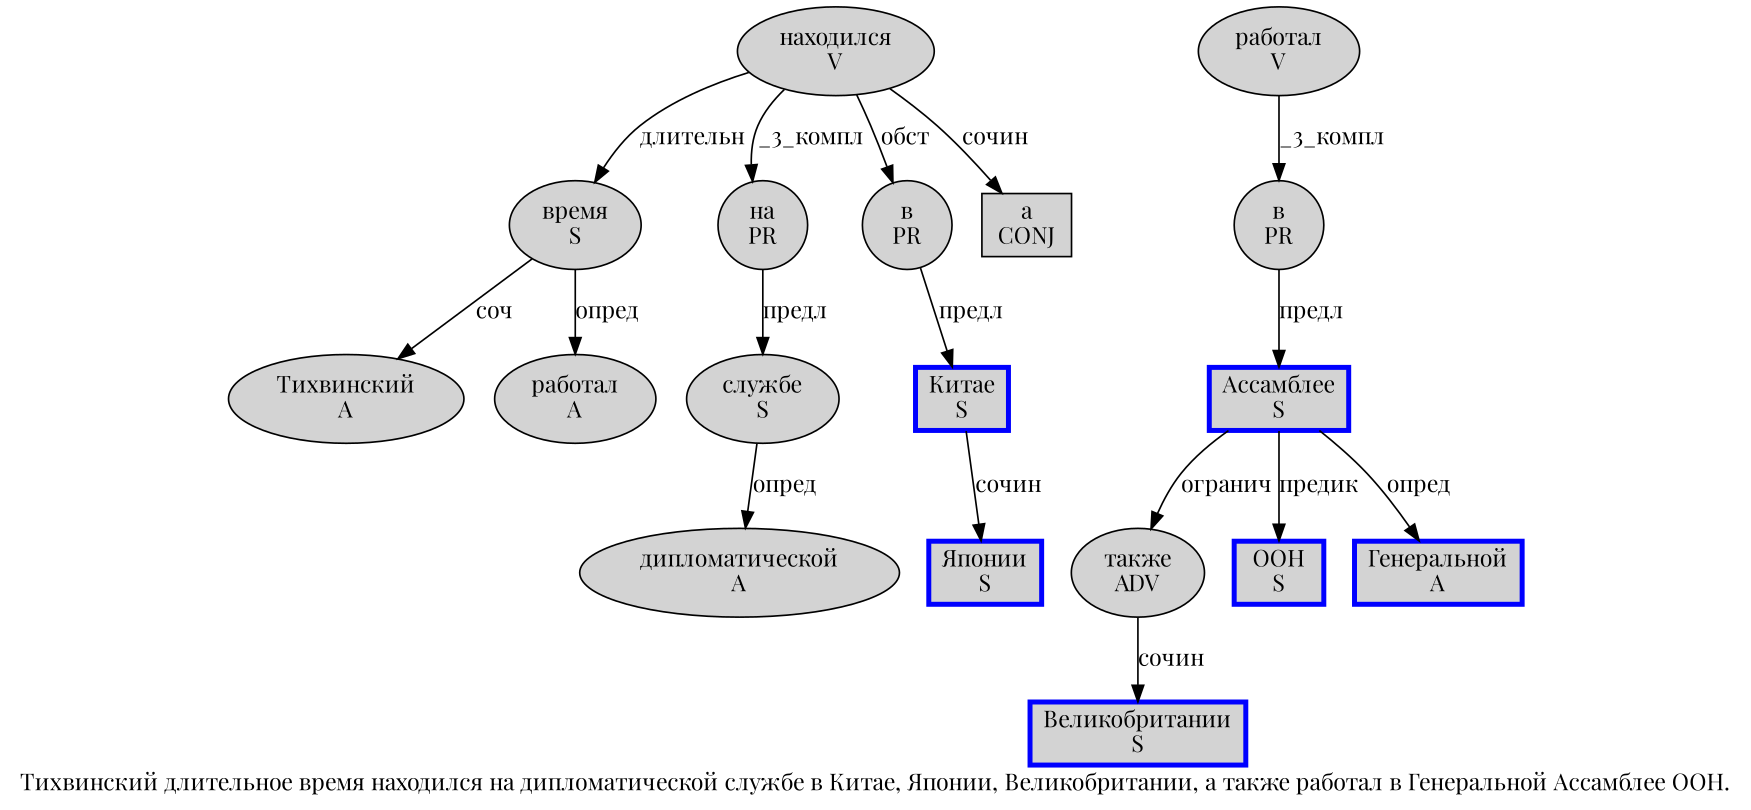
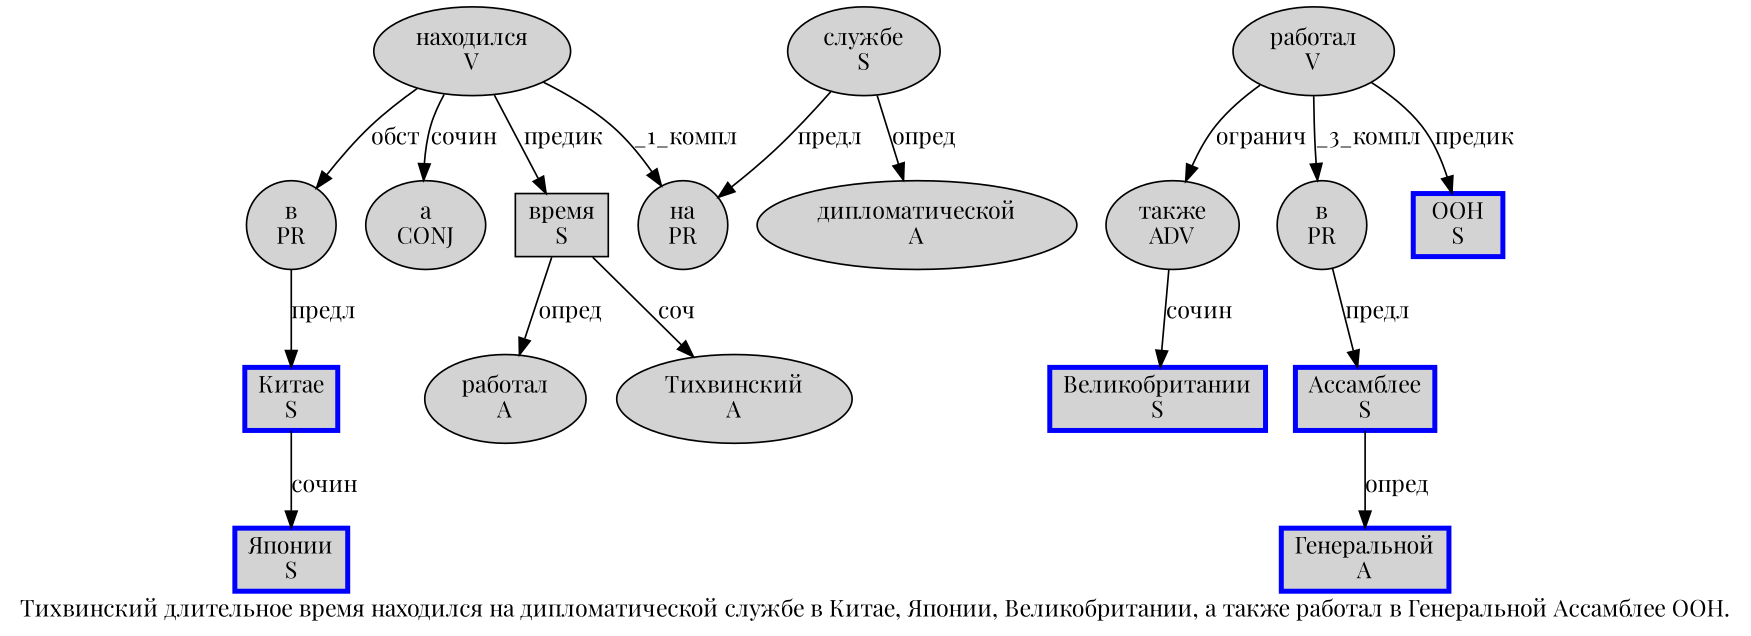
(693, 138) -> (564, 138)
(811, 138) -> (686, 138)
(575, 225) -> (562, 225)
(1027, 225) -> (426, 225)
(763, 303) -> (783, 142)
(1187, 467) -> (1220, 121)
(1279, 478) -> (1419, 123)
